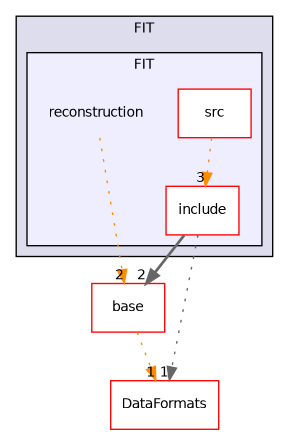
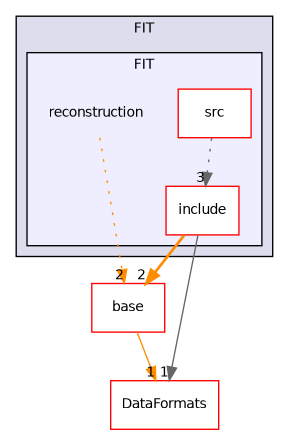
(209, 155) -> (209, 155)
(170, 254) -> (170, 254)
(185, 301) -> (185, 301)
(144, 350) -> (144, 350)
